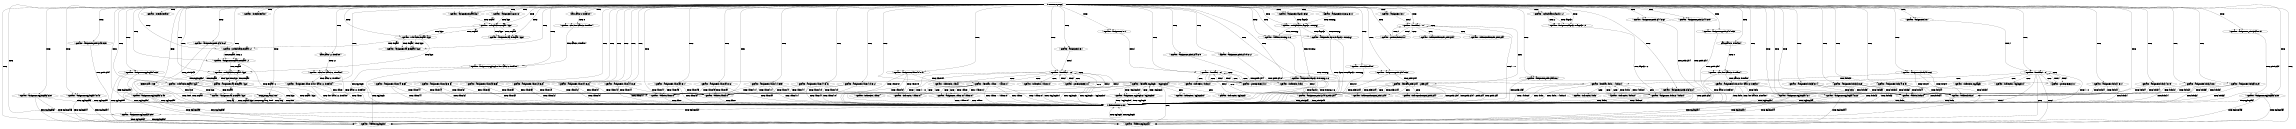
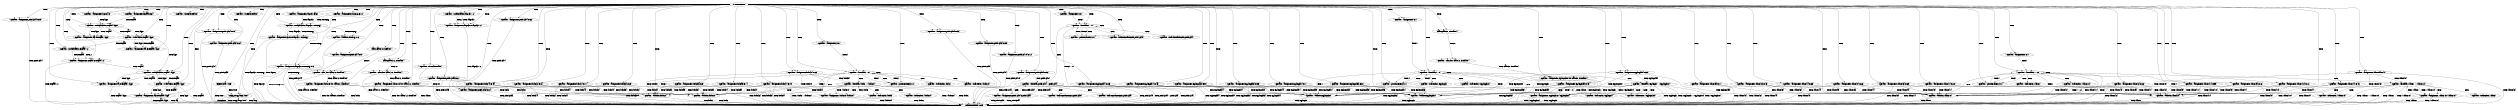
(1055, 5) -> (739, 5)
(632, 110) -> (1131, 104)
